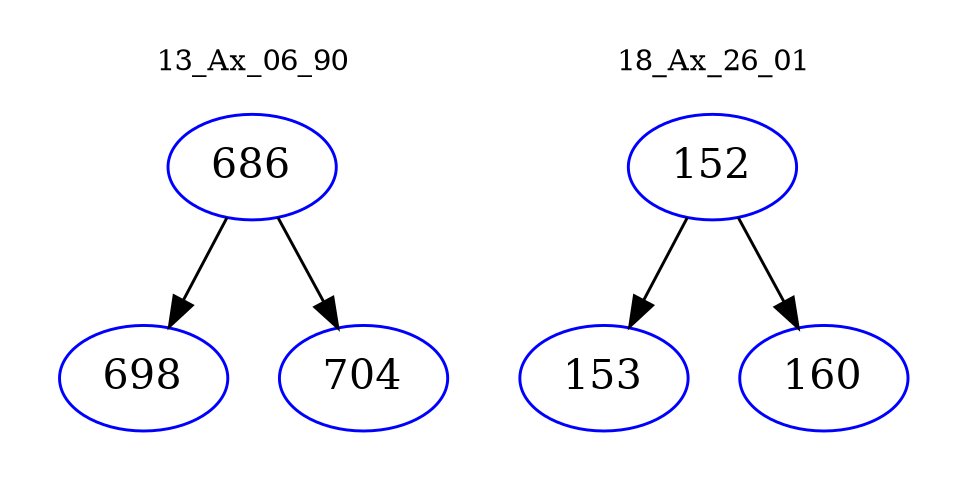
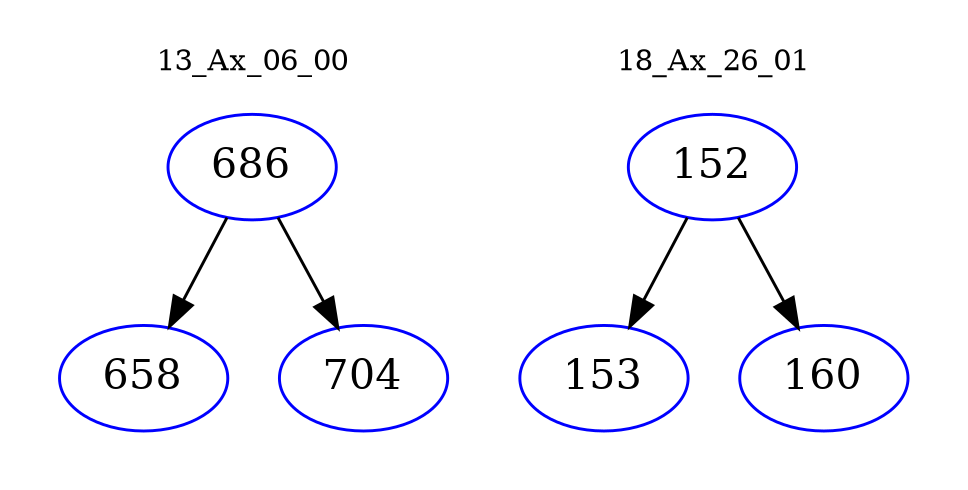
(254, 63) -> (254, 63)
(144, 378) -> (144, 378)
